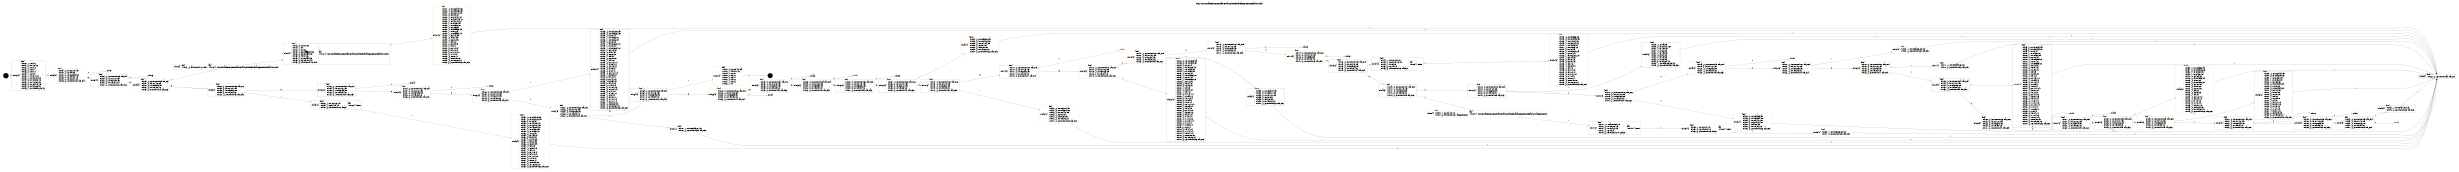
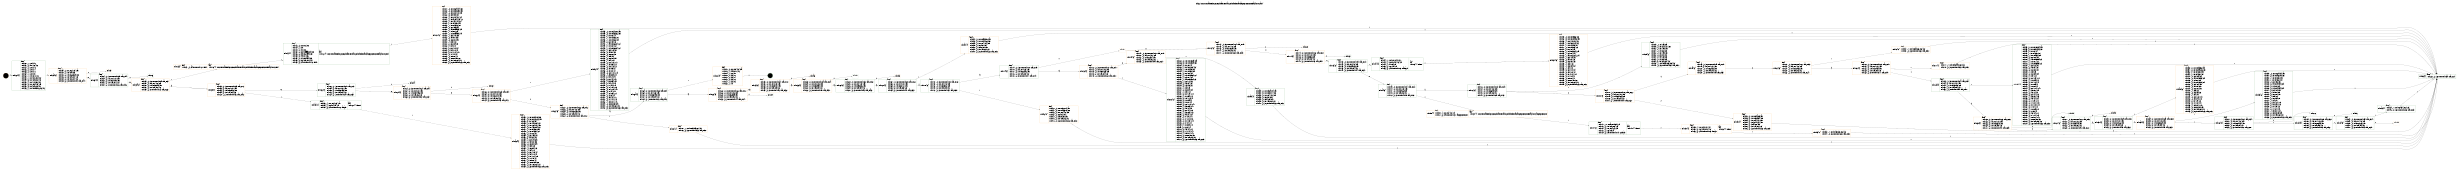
(1186, 53) -> (1166, 50)
(1792, 59) -> none
(1911, 67) -> (1911, 69)
